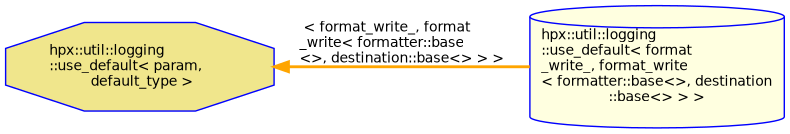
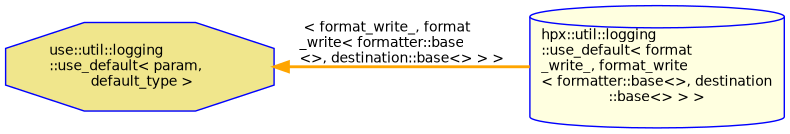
(140, 67) -> (140, 67)
